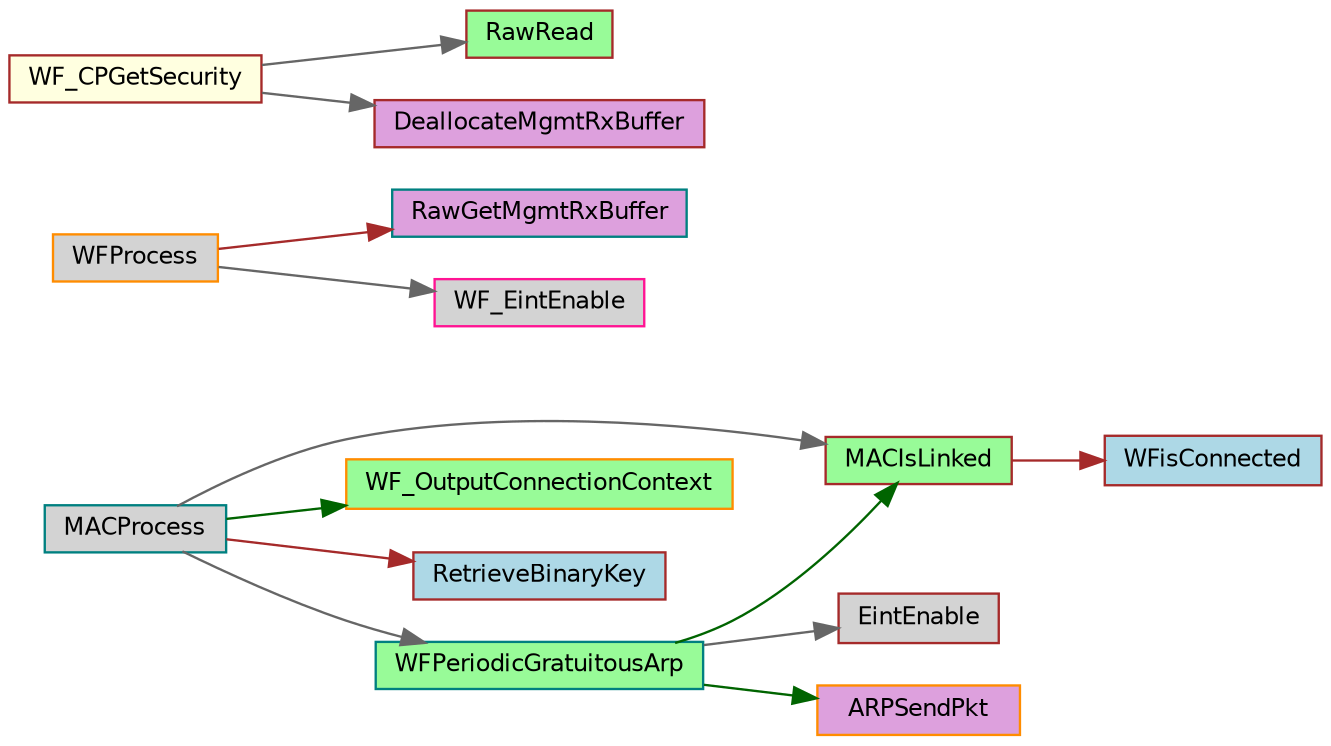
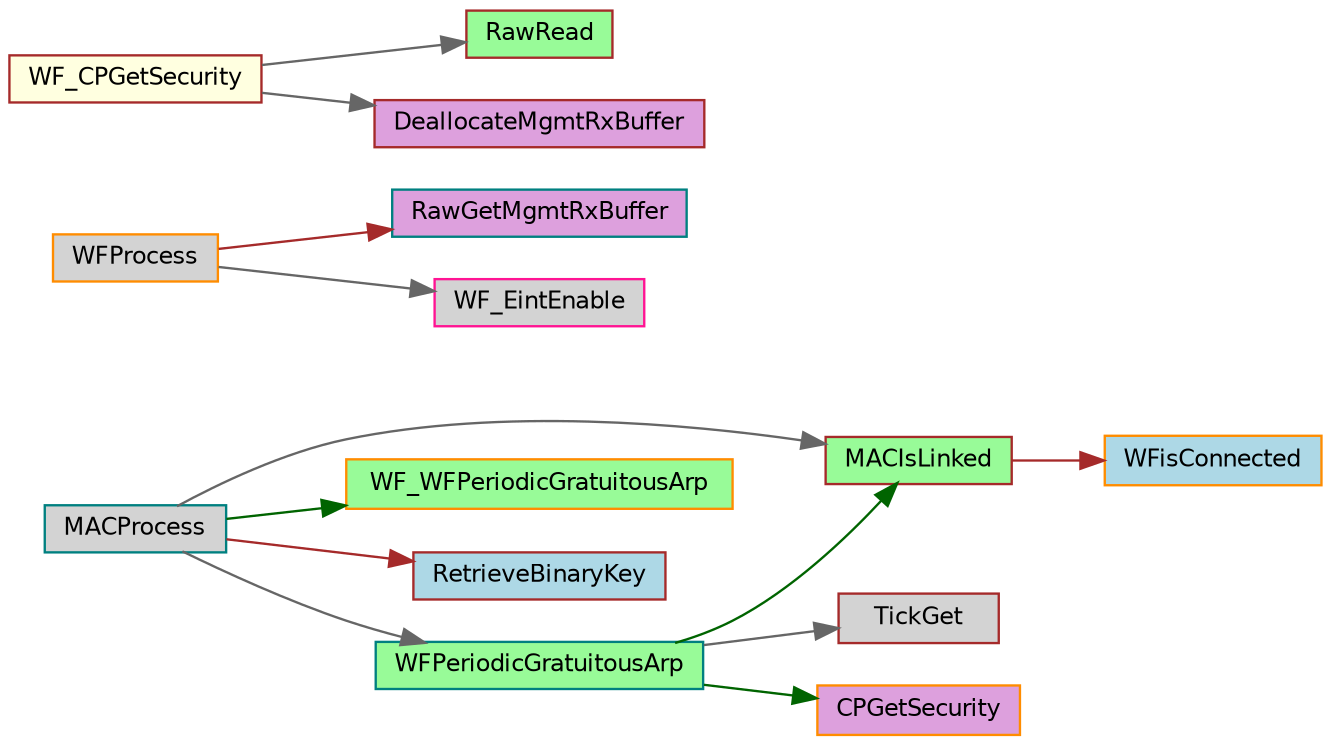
(1213, 461) -> (1213, 461)
(539, 484) -> (539, 484)
(919, 618) -> (919, 618)
(919, 710) -> (919, 710)
